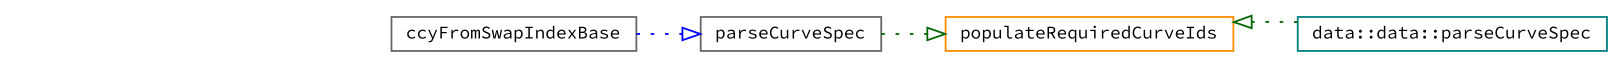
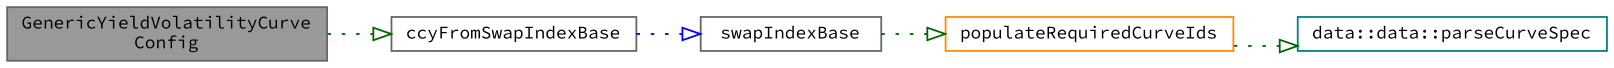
(1275, 22) -> (1257, 46)
none -> (167, 34)
(791, 34) -> (791, 34)
